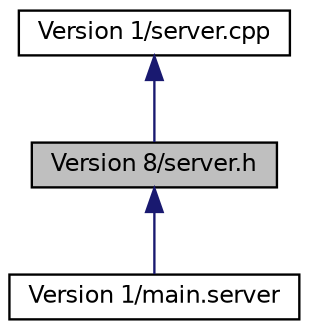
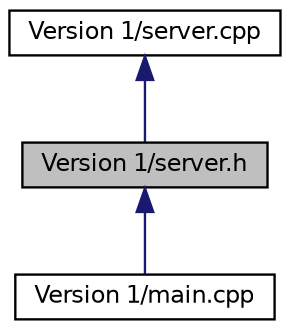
(154, 165) -> (145, 165)
(154, 297) -> (145, 297)
